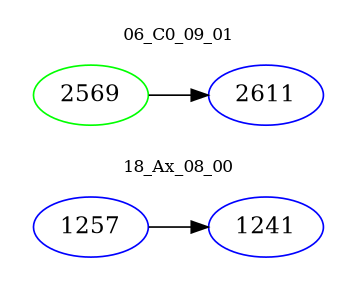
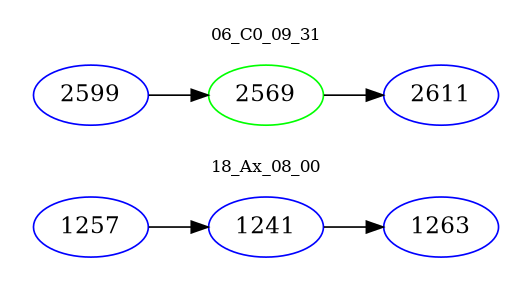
(178, 36) -> (266, 36)
none -> (91, 95)
none -> (441, 227)
